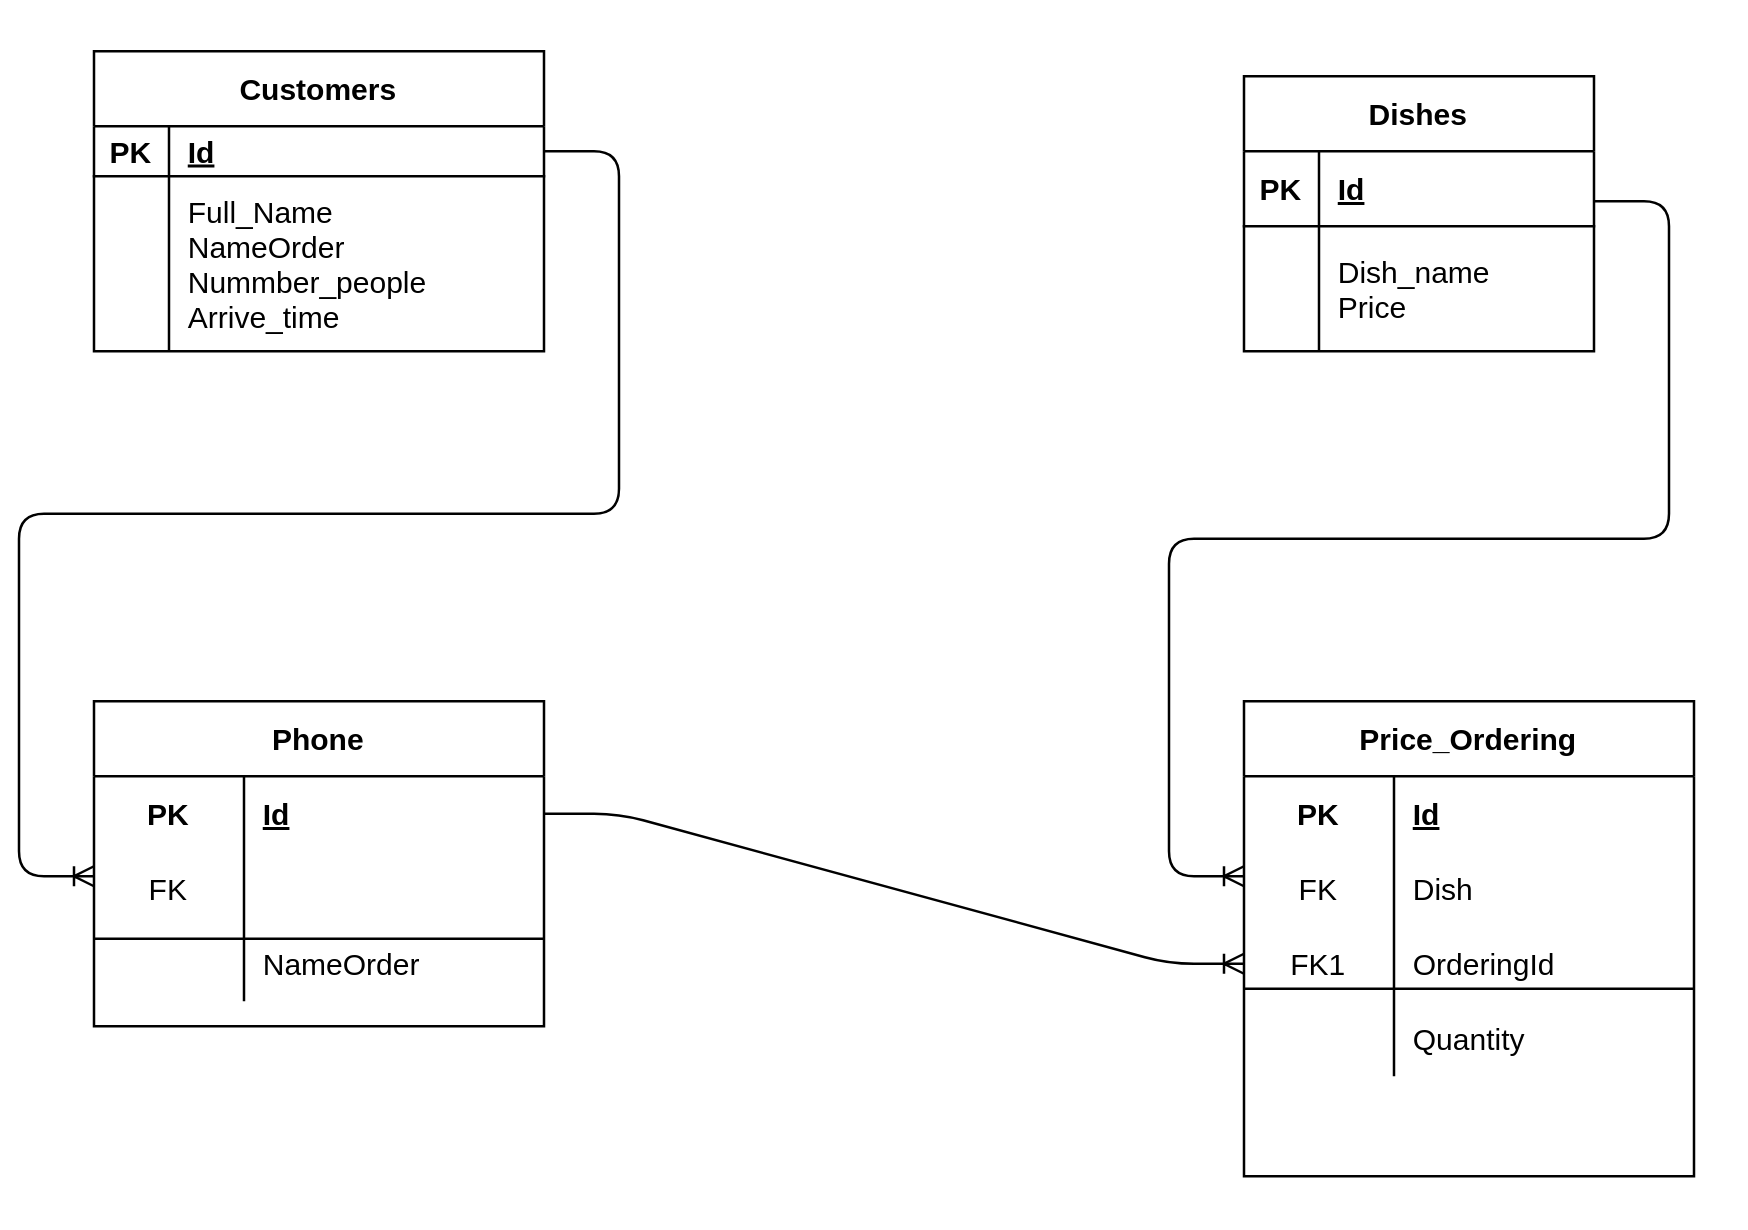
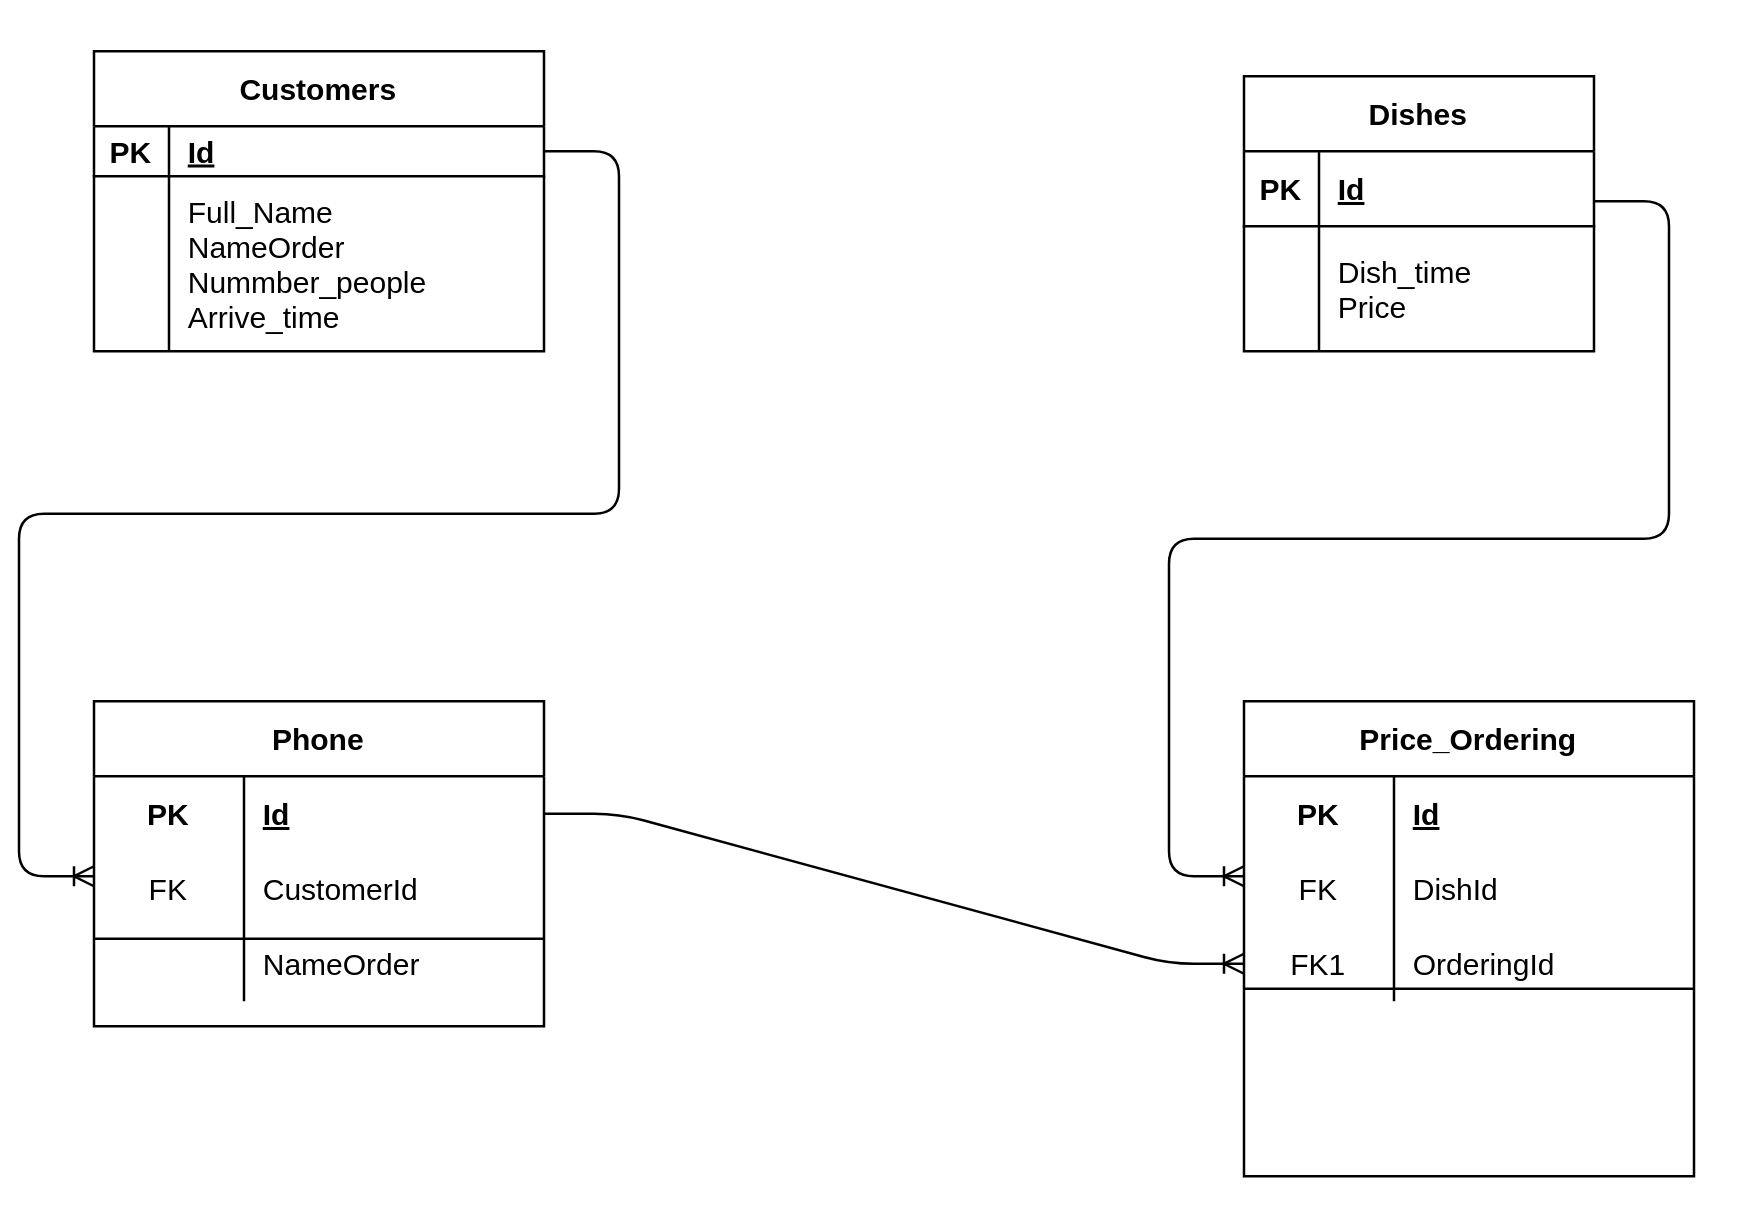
(1409, 273) -> (1405, 273)
none -> (394, 889)
(1442, 890) -> (1459, 890)
(1544, 1039) -> none
